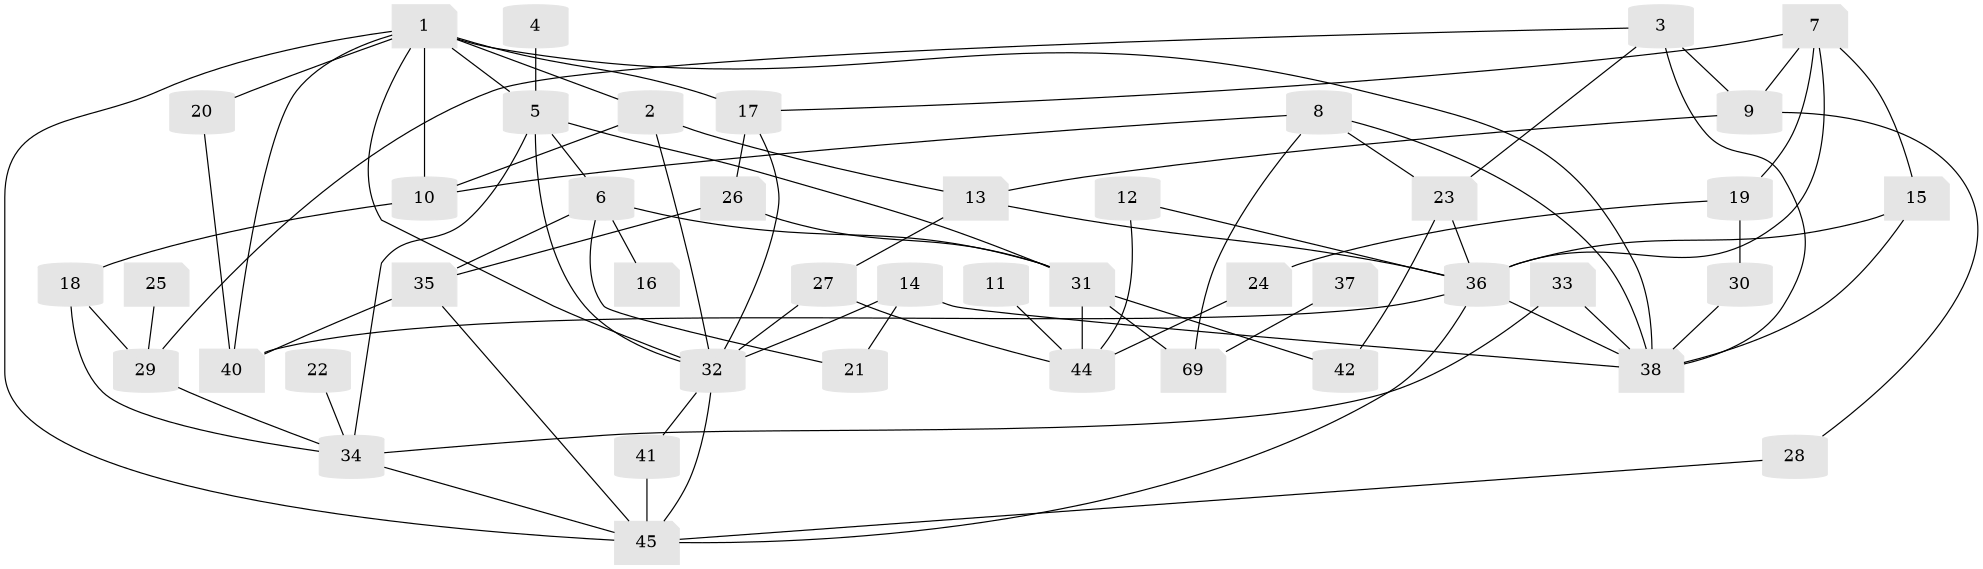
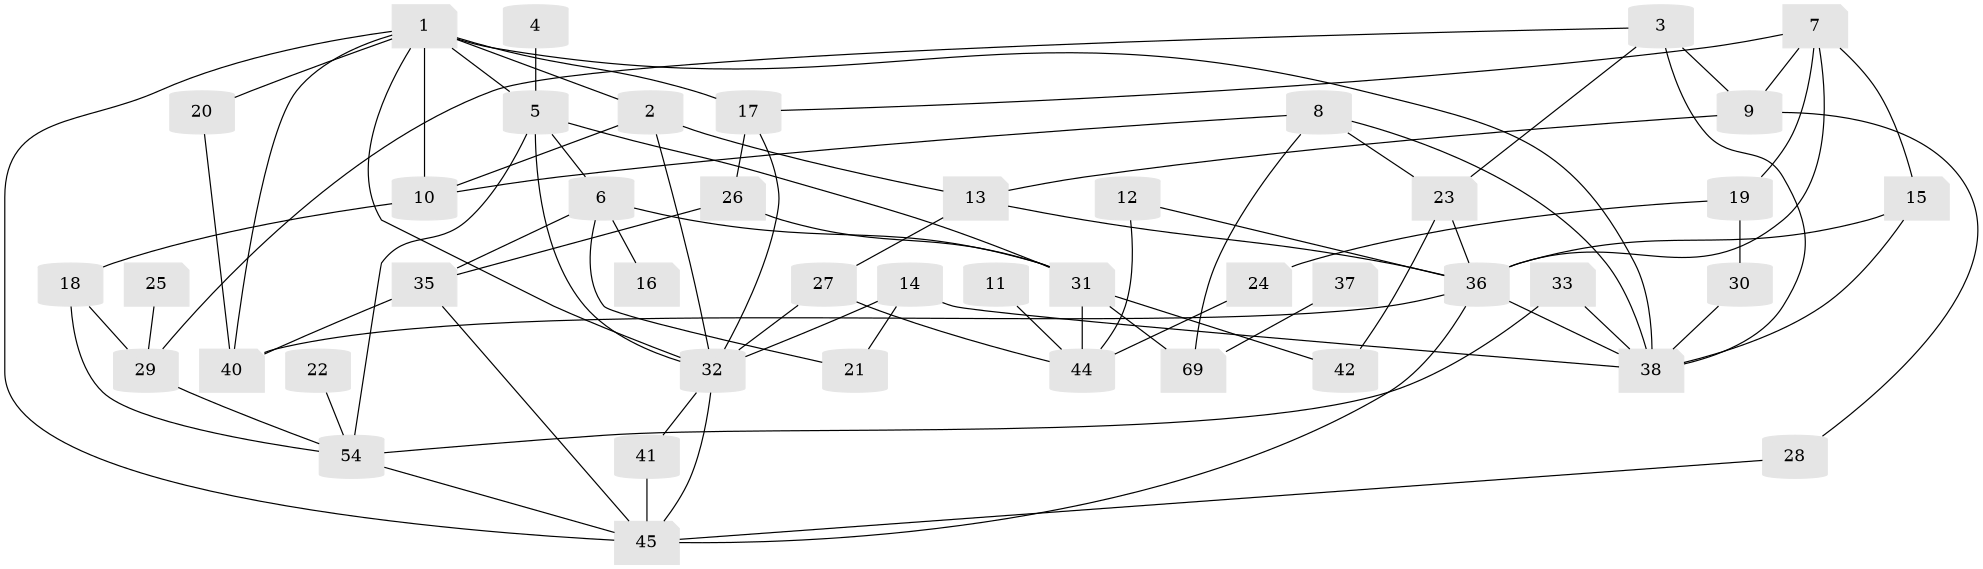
(352, 457) -> (352, 457)
